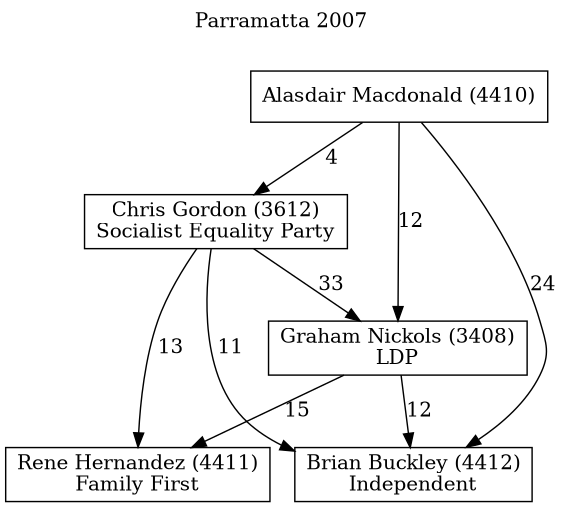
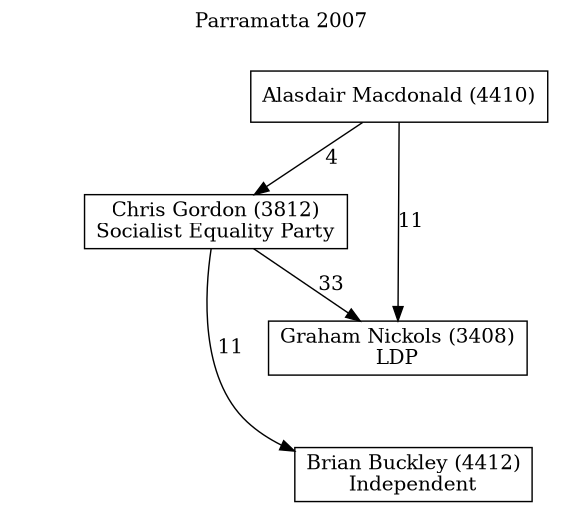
(216, 222) -> (216, 222)
(411, 222) -> (411, 222)
(525, 280) -> none
(405, 404) -> none
(138, 475) -> none
